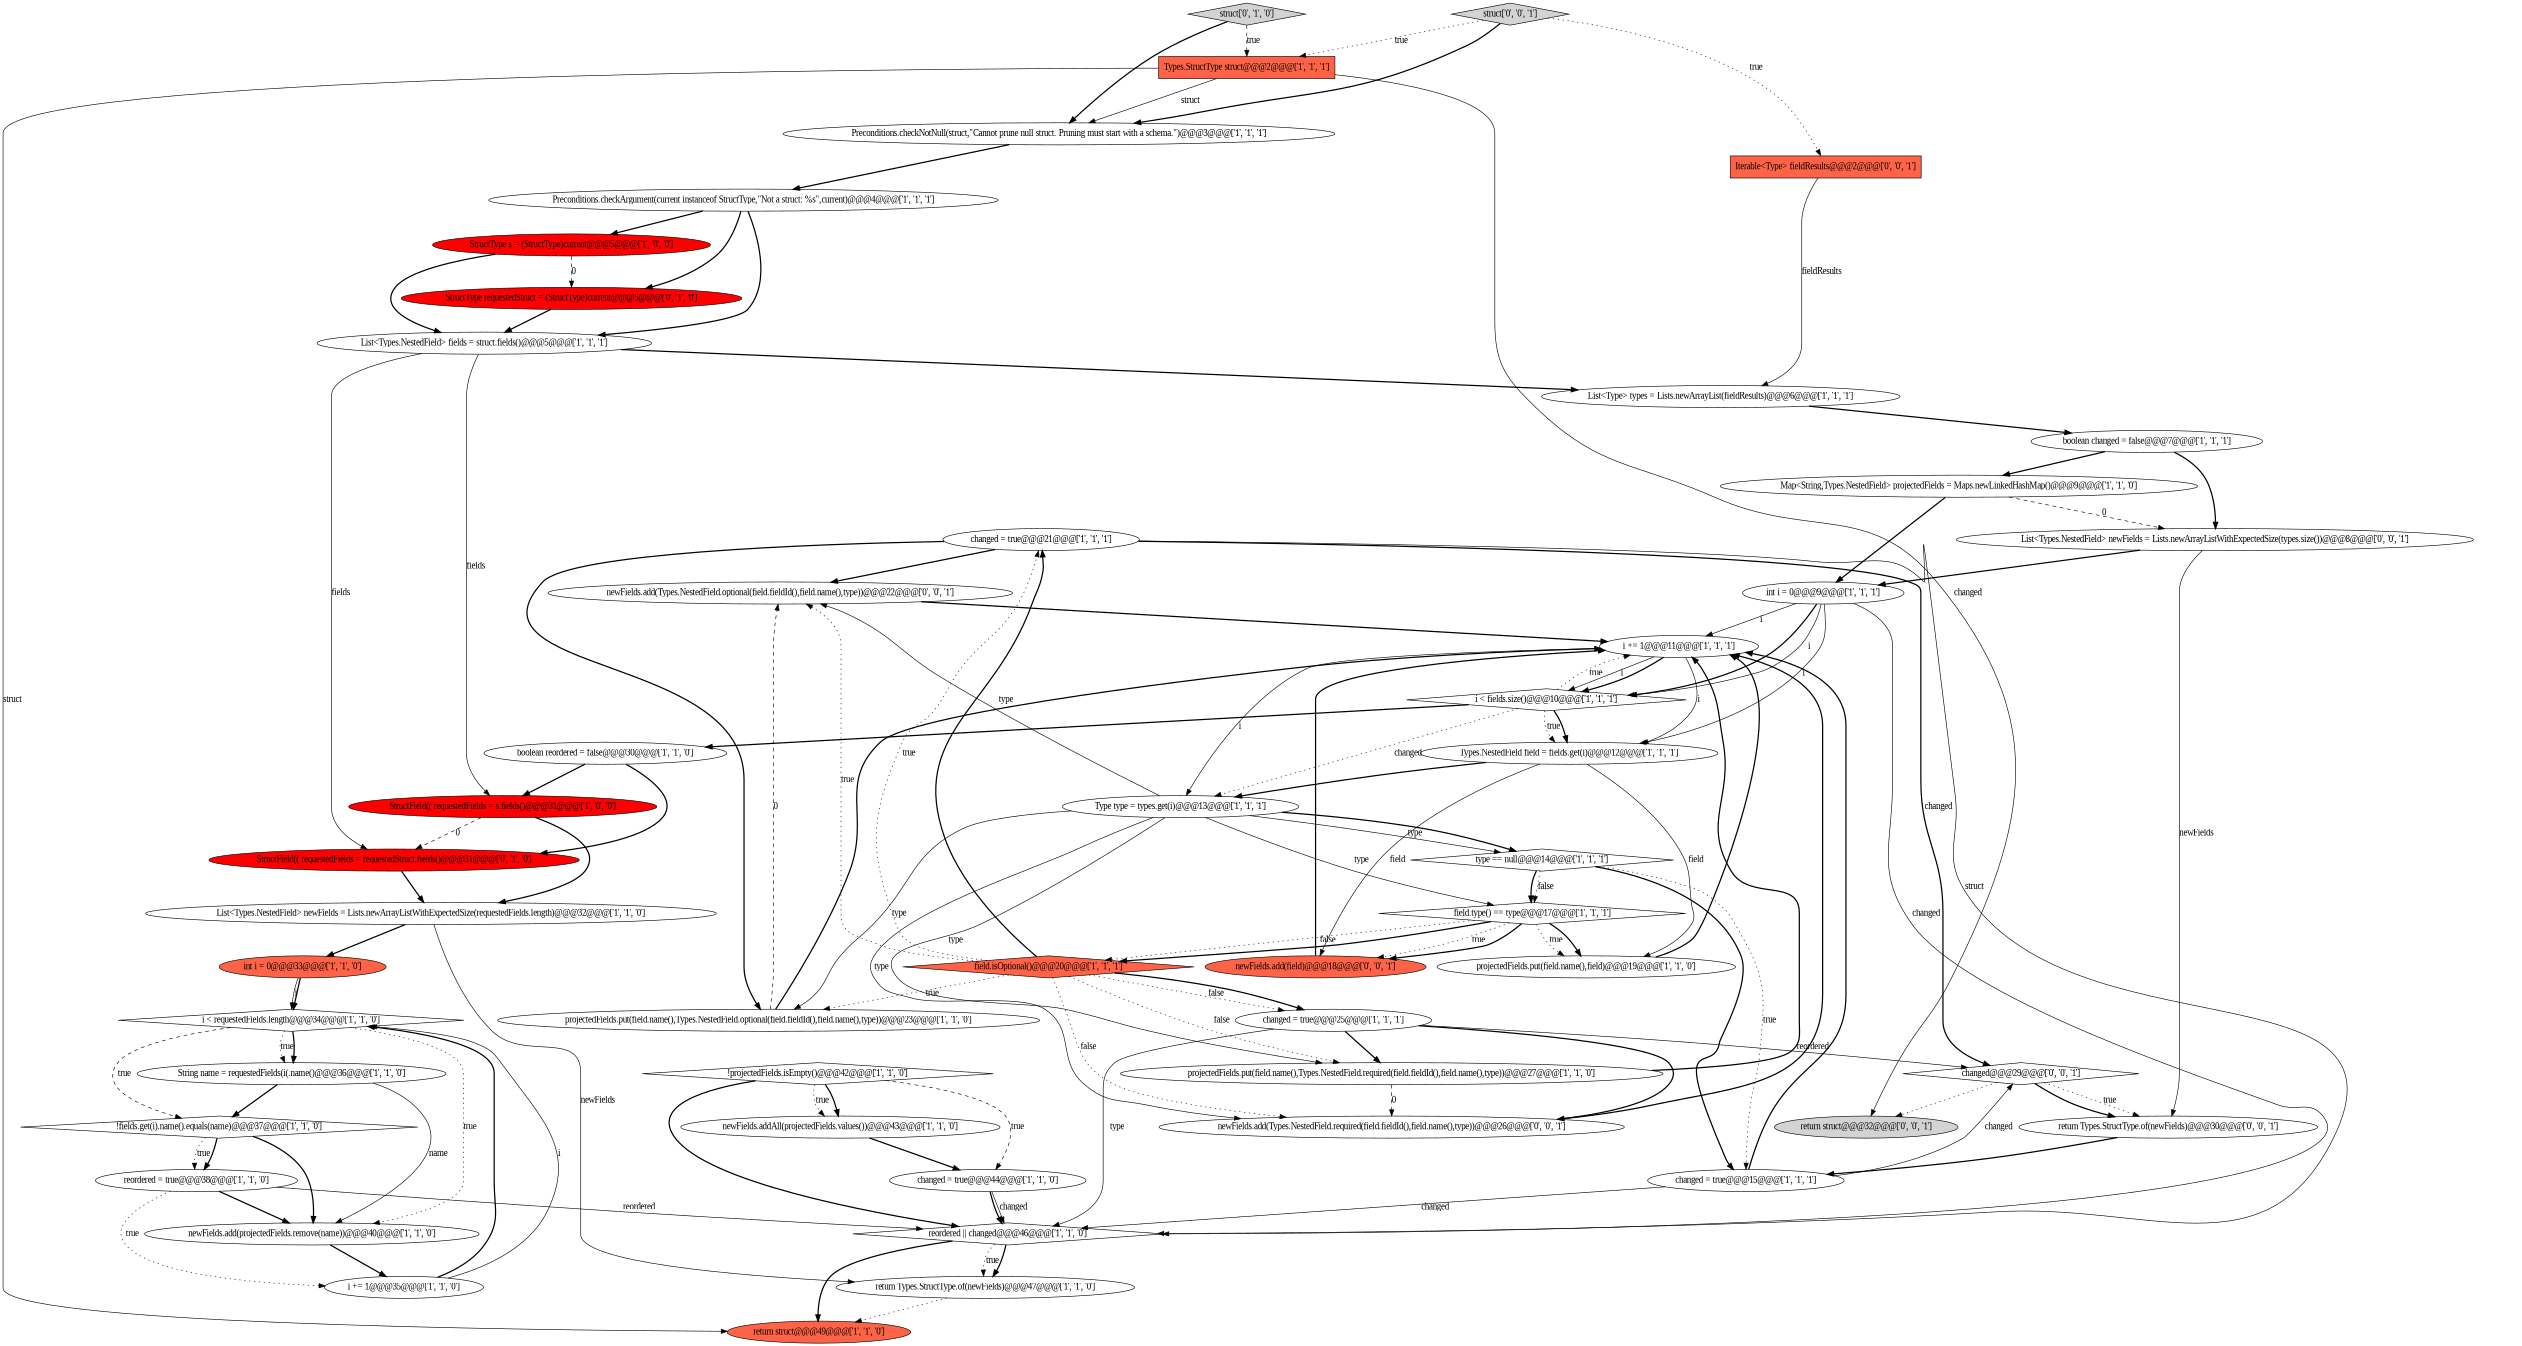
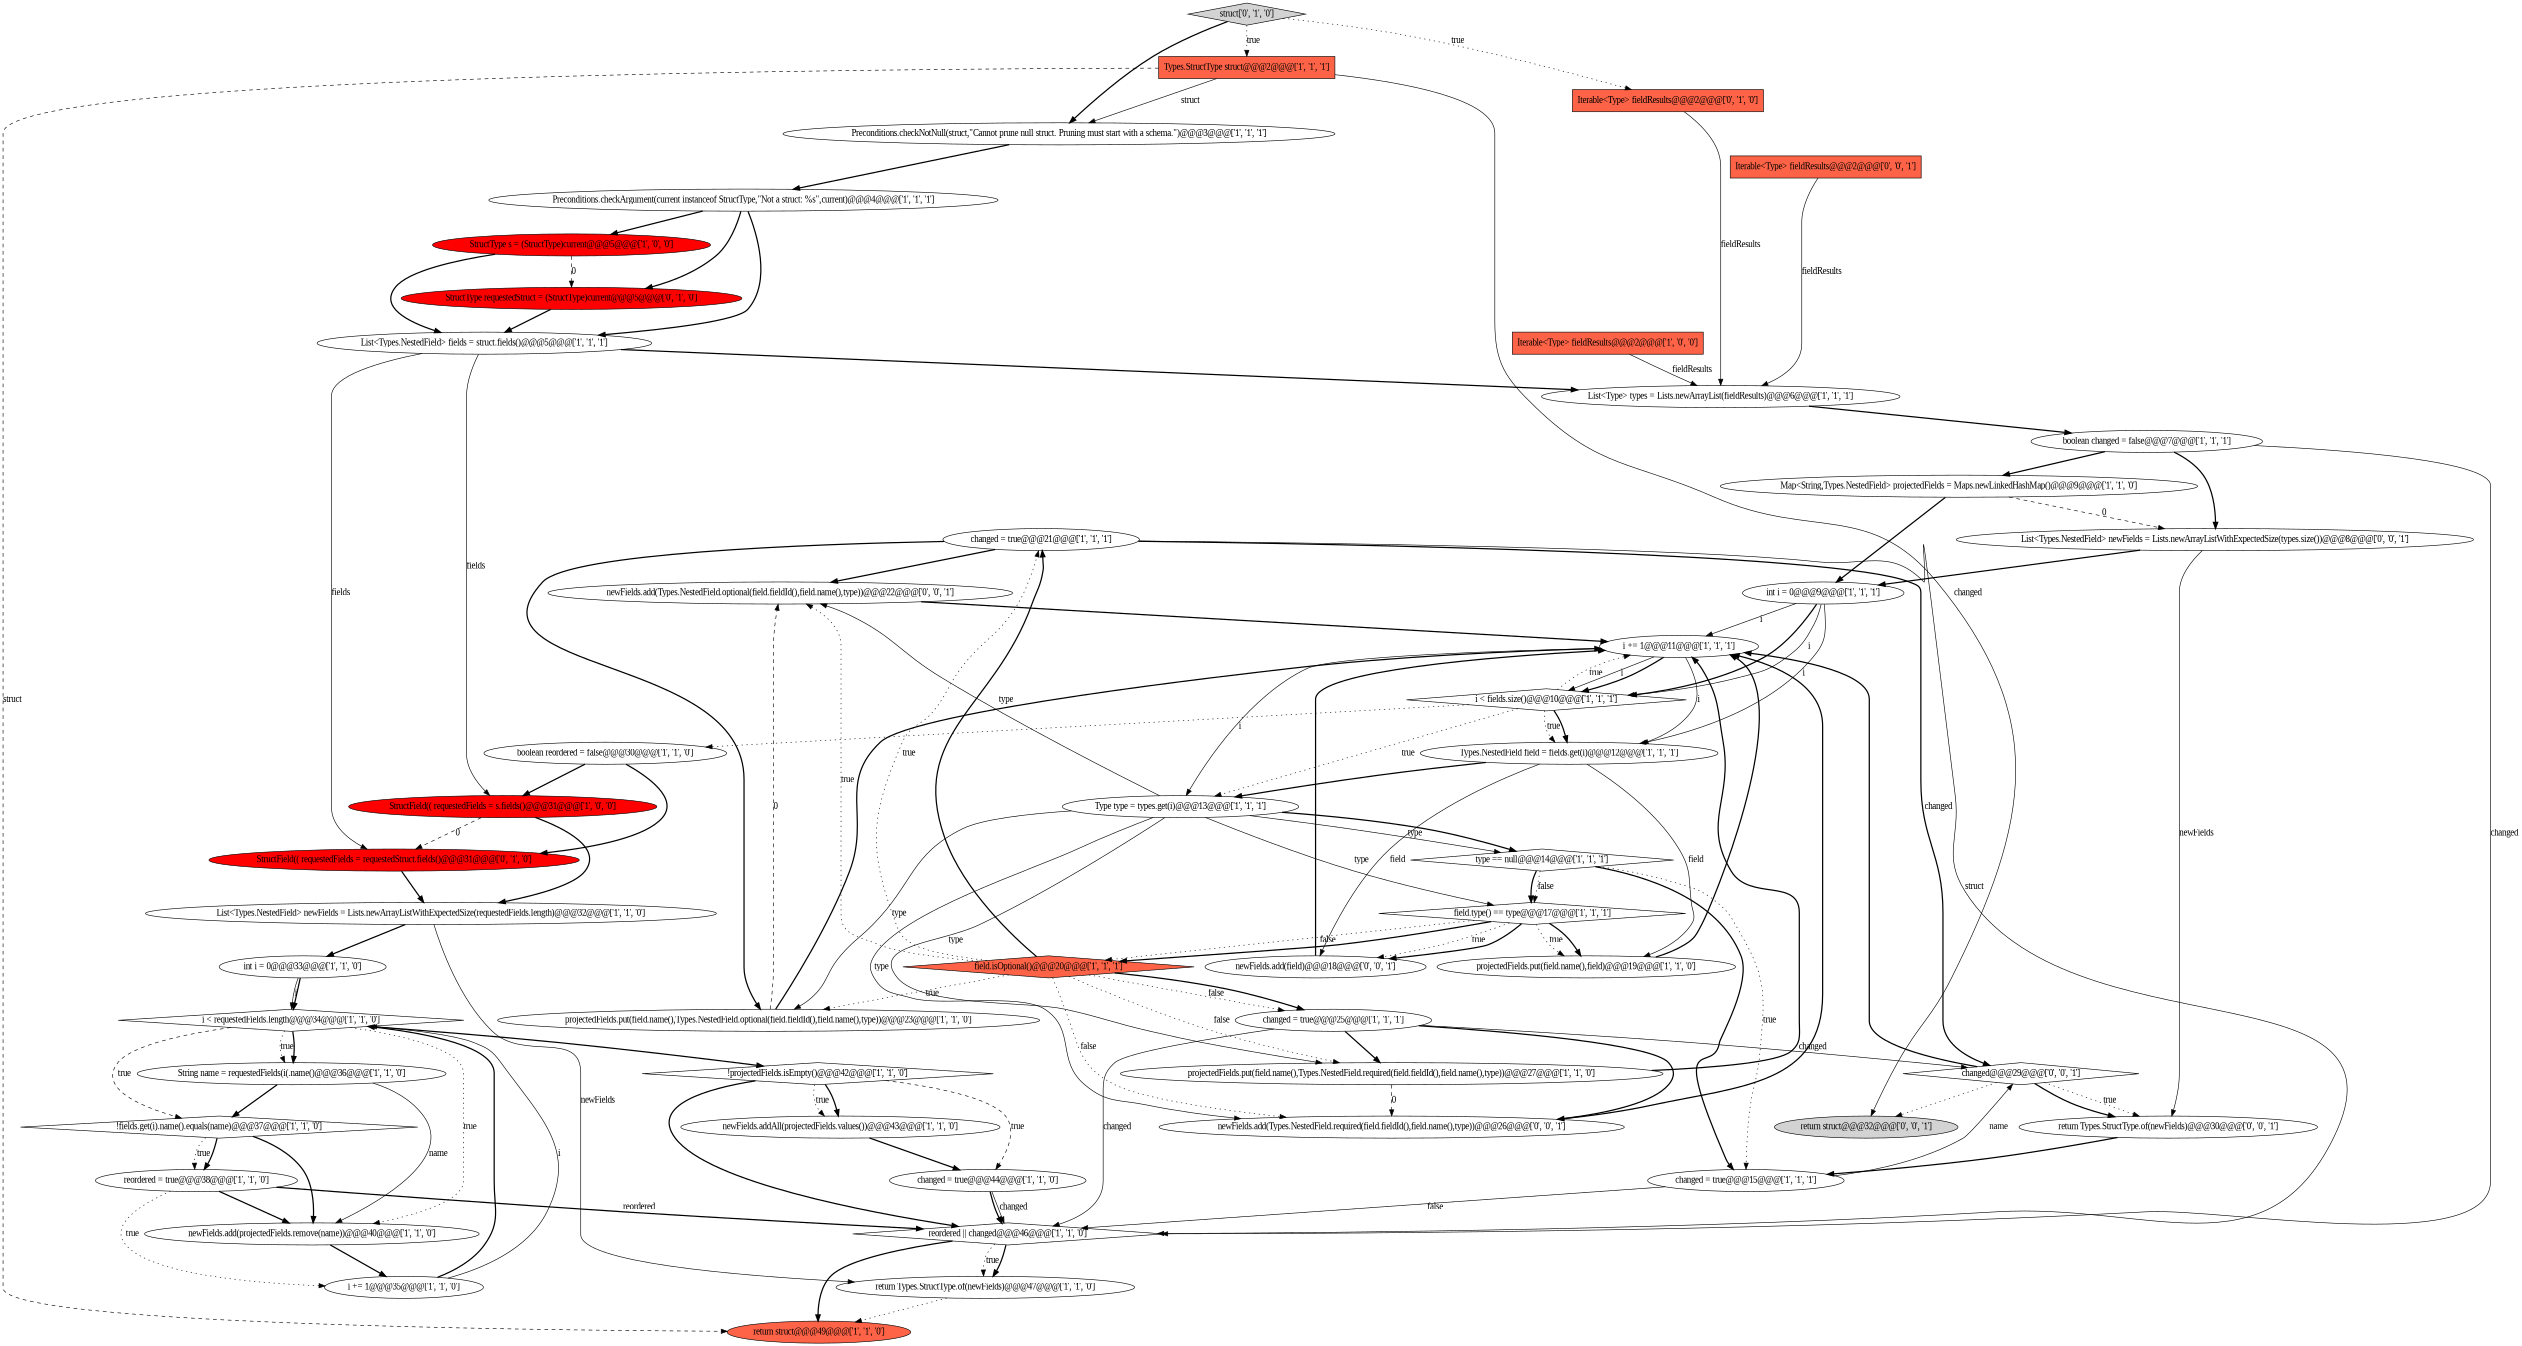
(1510, 14) -> none
(1247, 38) -> (1247, 38)
none -> (1668, 101)
none -> (1608, 343)
(3, 491) -> (3, 491)
(1090, 726) -> (1090, 726)
(1408, 753) -> (1408, 753)
(1846, 898) -> (1869, 855)
(303, 967) -> (303, 967)
(1316, 967) -> (1316, 967)
none -> (563, 1043)
(1813, 1047) -> (1813, 1047)
(1117, 1127) -> (1117, 1127)
(1999, 1127) -> (1999, 1127)
(2164, 1187) -> (2307, 1222)
(1435, 1207) -> (1435, 1207)
(596, 1210) -> (596, 1210)
